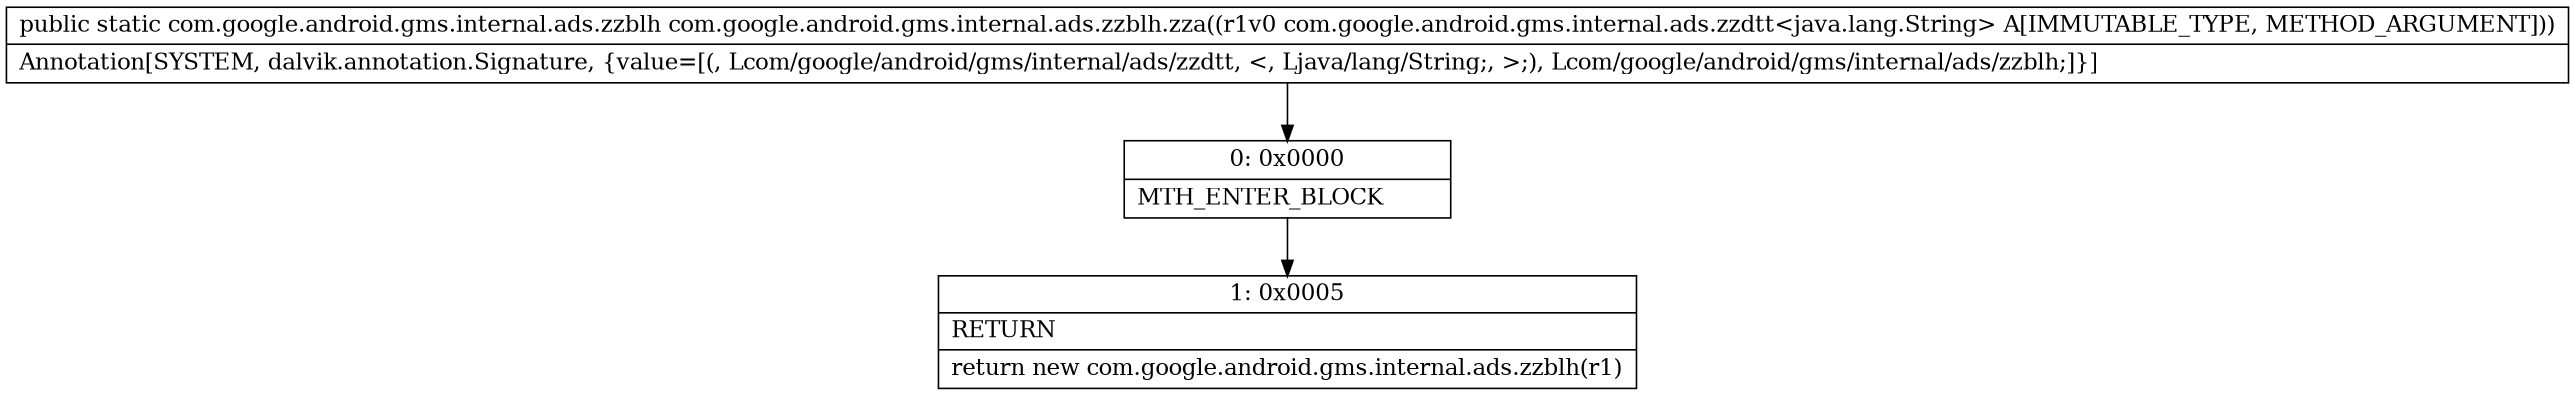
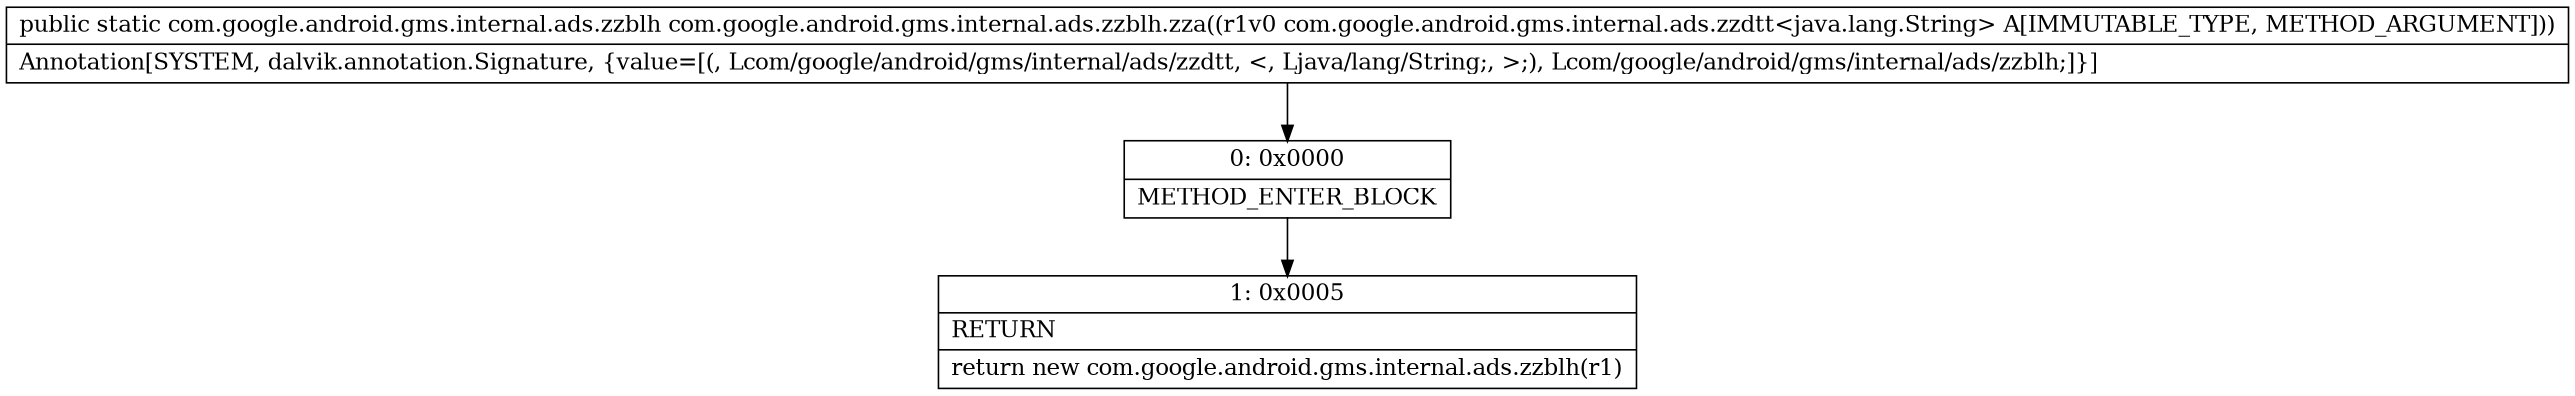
(1261, 198) -> (1287, 198)
